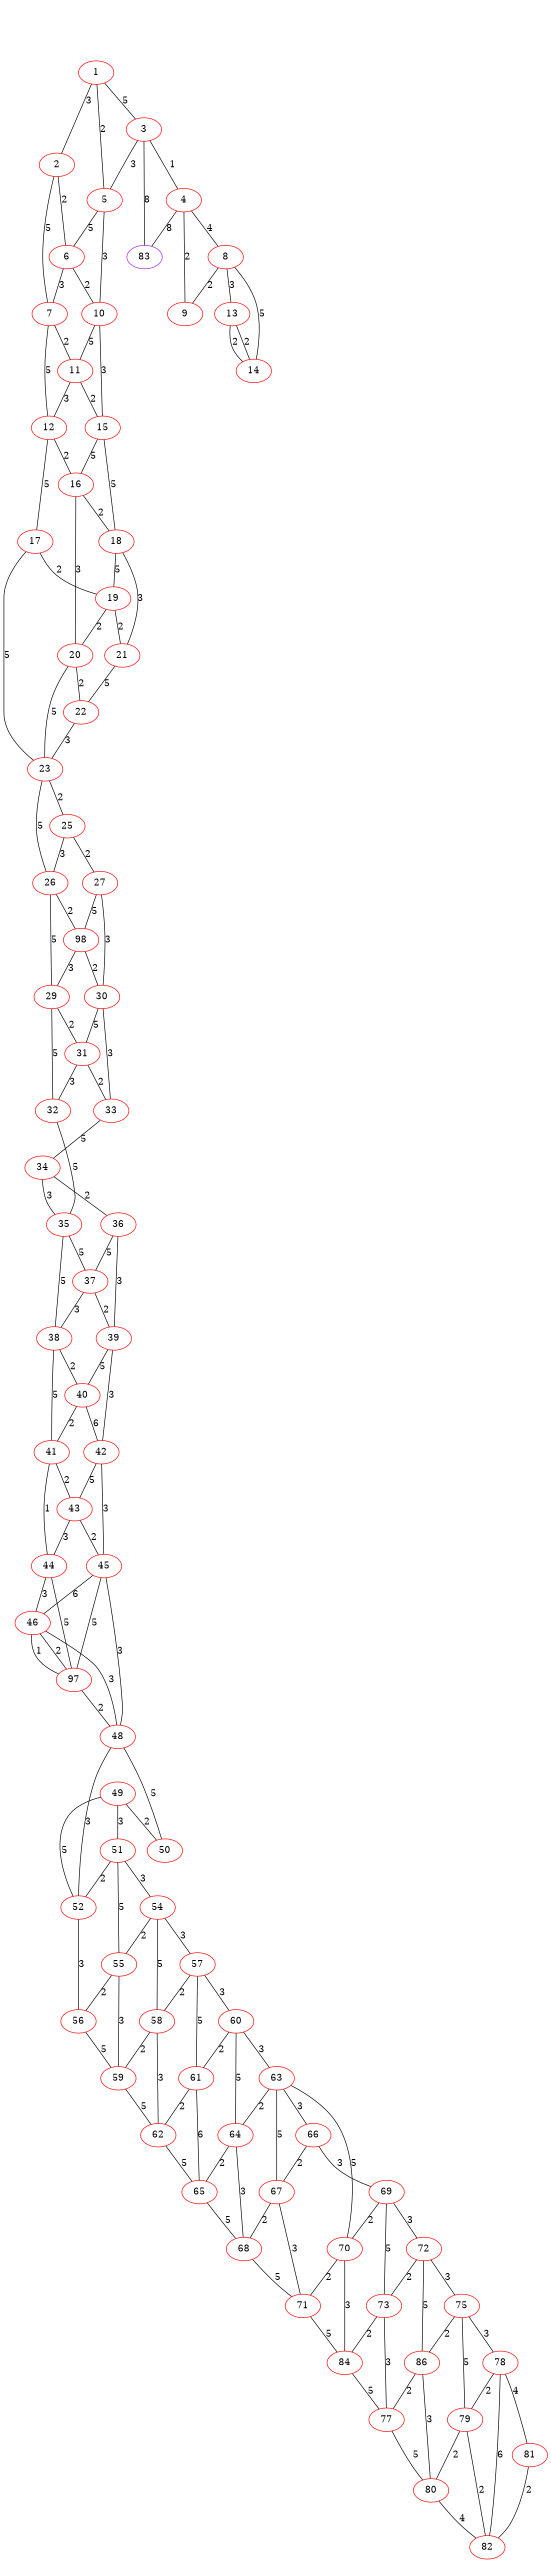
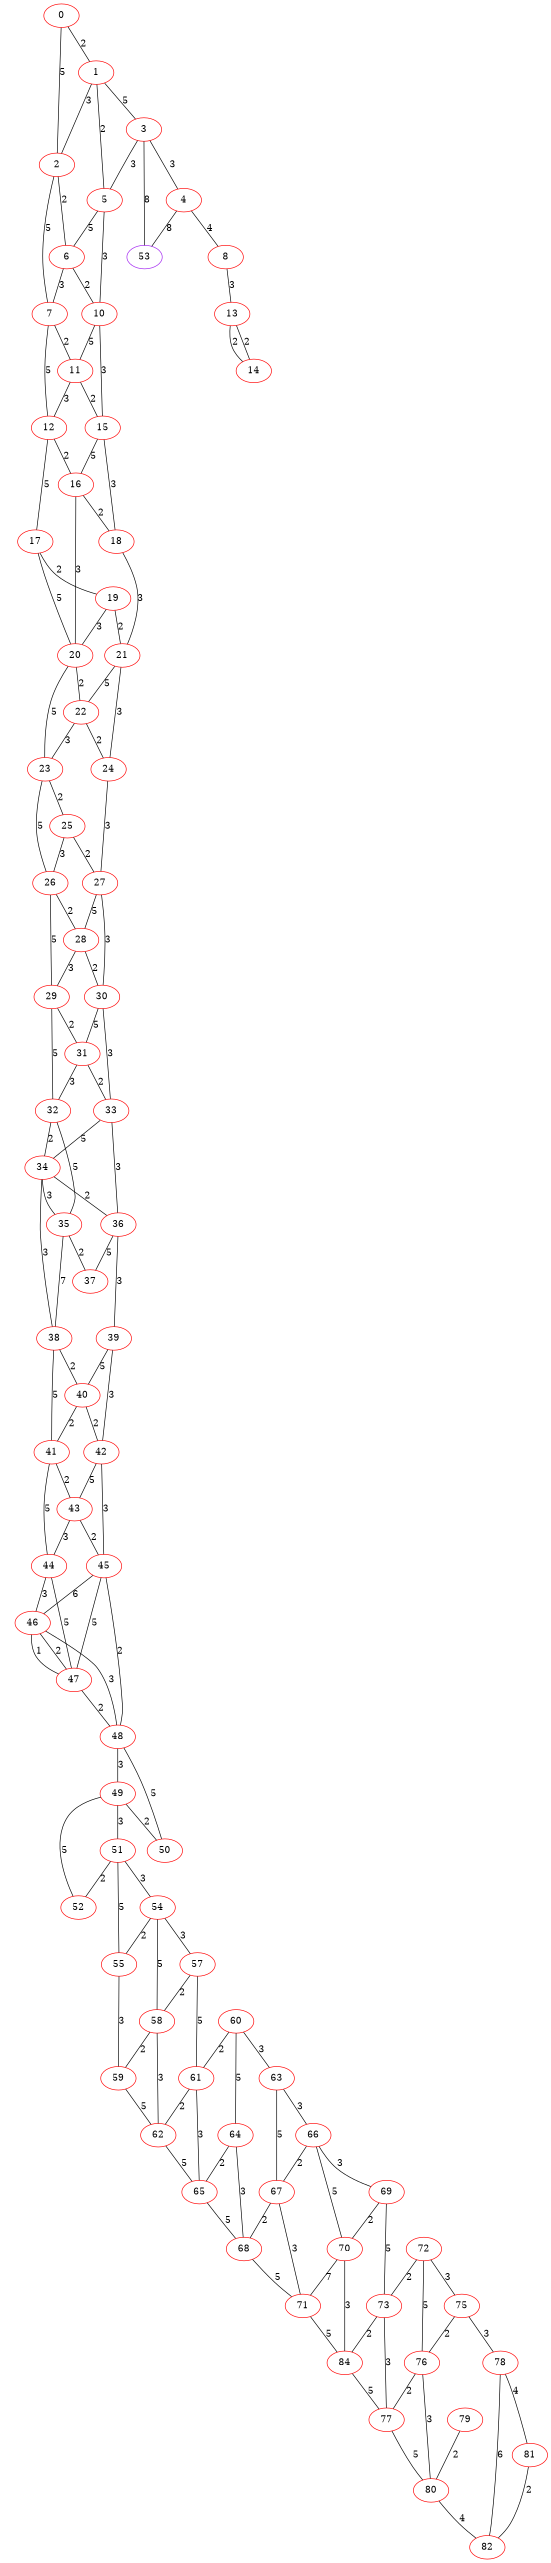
none -> (61, 16)
(173, 165) -> (173, 165)
(145, 257) -> (145, 257)
(258, 310) -> none
(185, 314) -> none
(114, 485) -> (114, 485)
(115, 570) -> none
(99, 627) -> (99, 627)
(4, 658) -> (53, 599)
none -> (109, 769)
(81, 940) -> (81, 940)
none -> (48, 1139)
none -> (115, 1168)
(82, 1253) -> (82, 1253)
(63, 1282) -> (63, 1282)
(72, 1310) -> (42, 1253)
(102, 1310) -> none
(96, 1424) -> (96, 1424)
(48, 1509) -> (48, 1509)
(120, 1651) -> (120, 1651)
(74, 1680) -> (74, 1680)
(85, 1819) -> (118, 1765)
(217, 1993) -> none
(78, 2021) -> none
(256, 2107) -> none
(201, 2135) -> (201, 2135)
(348, 2149) -> (329, 2192)
(405, 2221) -> none
(329, 2277) -> (329, 2277)
(422, 2363) -> (422, 2363)
(463, 2363) -> none
(482, 2391) -> none
(476, 2484) -> none
